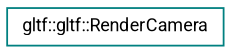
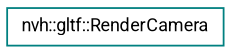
(115, 27) -> (115, 27)
